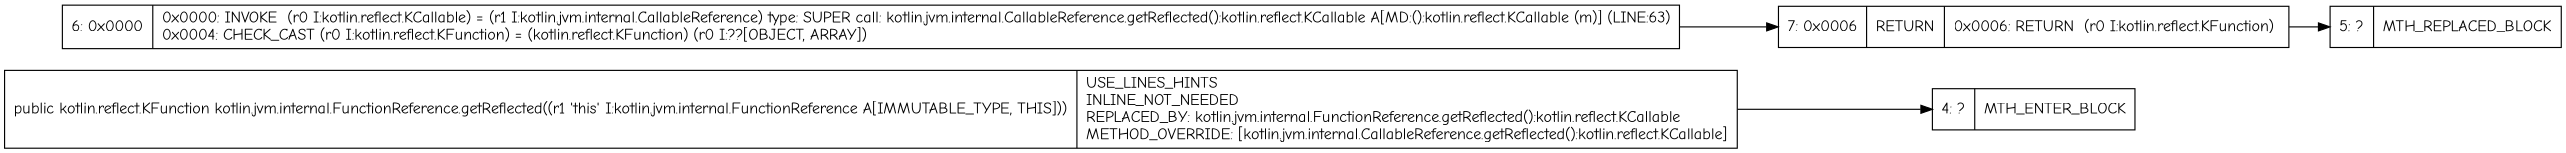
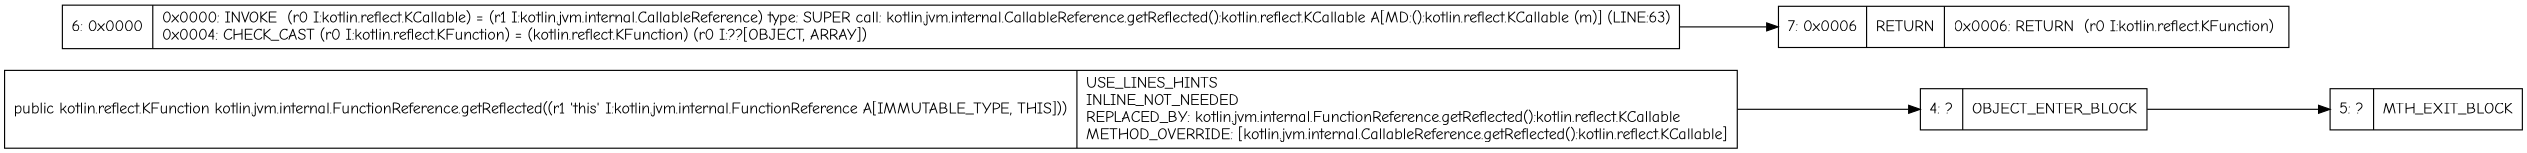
(2467, 26) -> (2448, 109)
(2304, 27) -> (2233, 109)
(2055, 109) -> (2055, 109)
